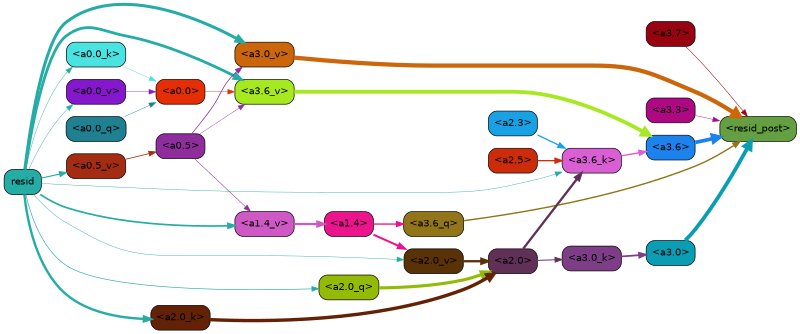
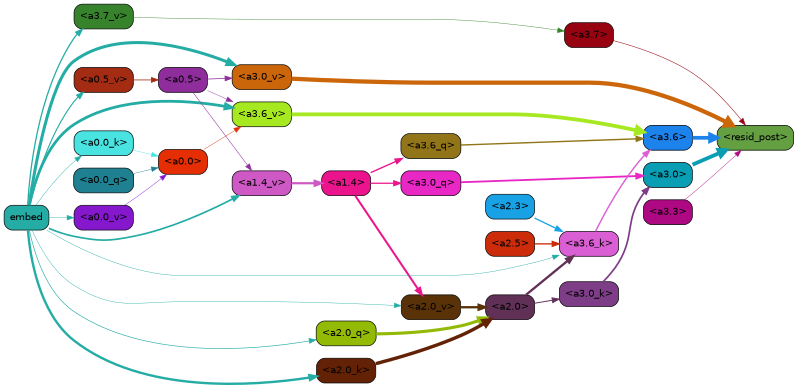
none -> (104, 17)
(23, 182) -> (27, 218)
none -> (431, 183)
(603, 195) -> (549, 142)
